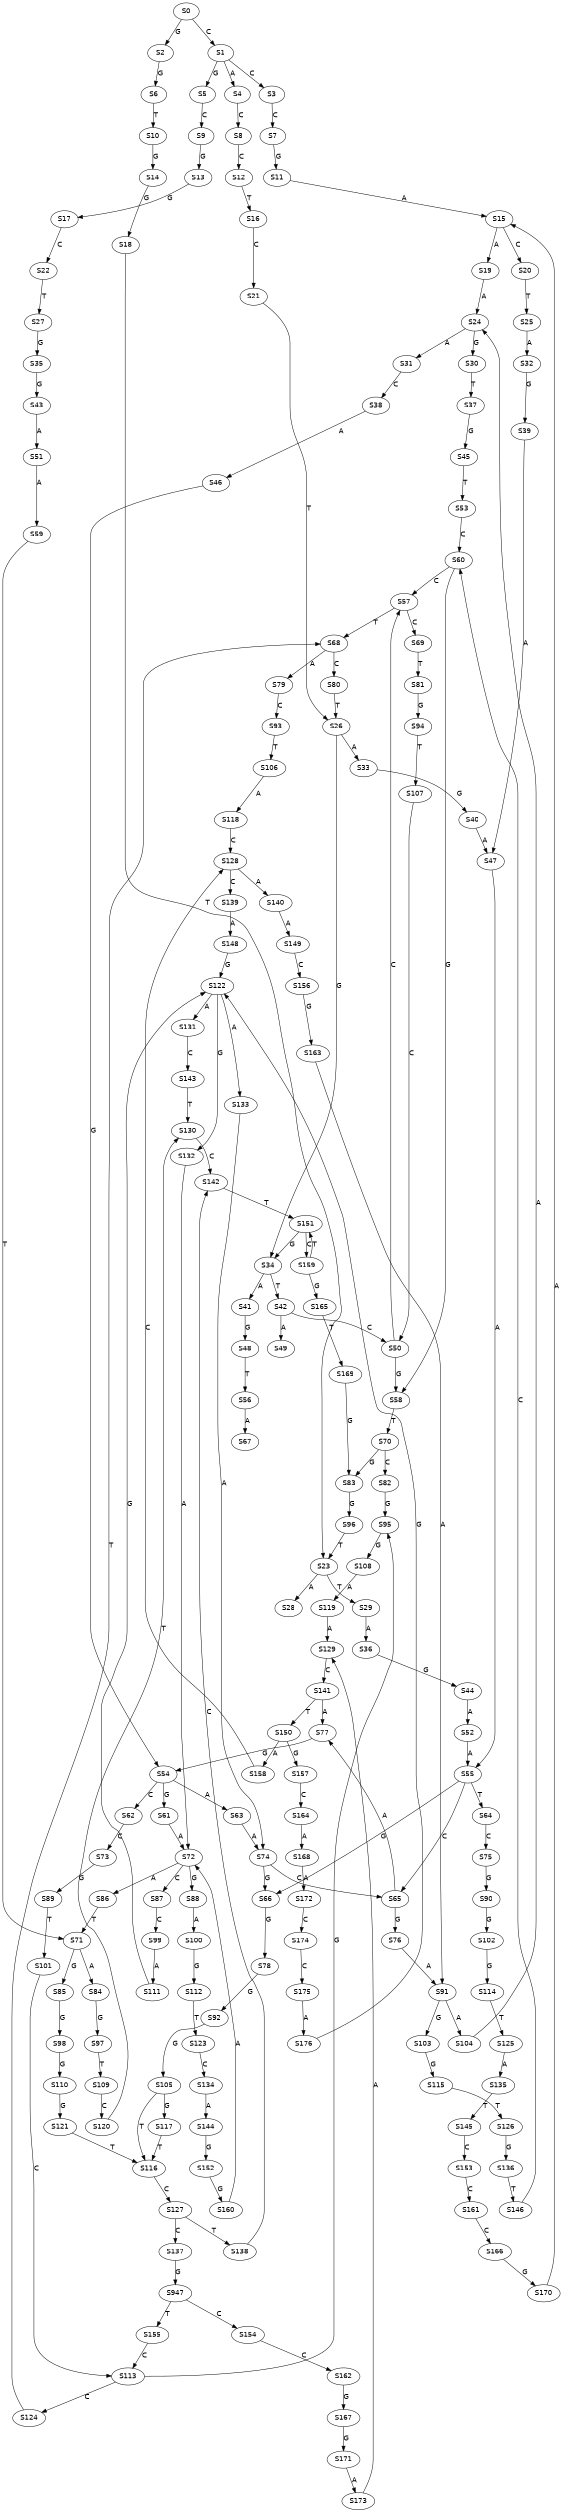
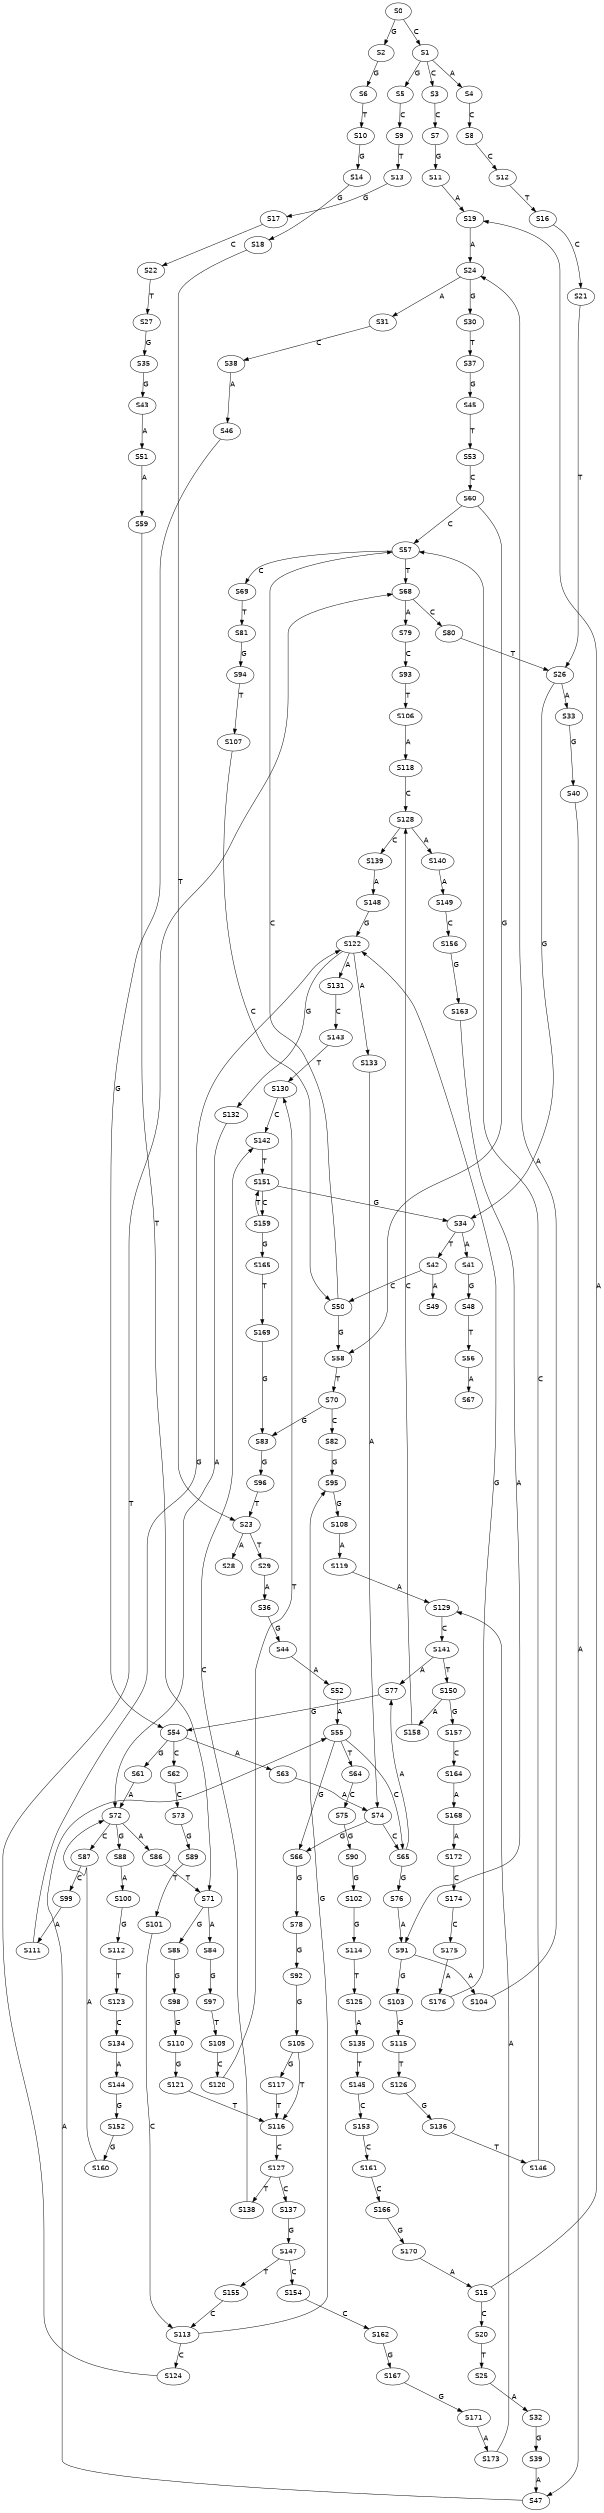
(203, 157) -> (401, 157)
(386, 198) -> (451, 197)
(518, 1386) -> (538, 1329)
(175, 2293) -> (289, 2252)
